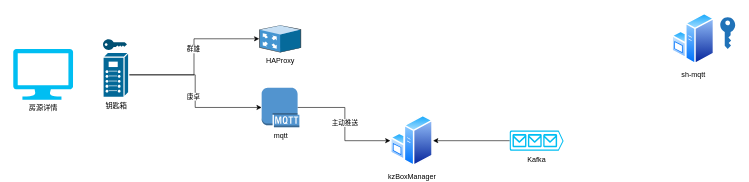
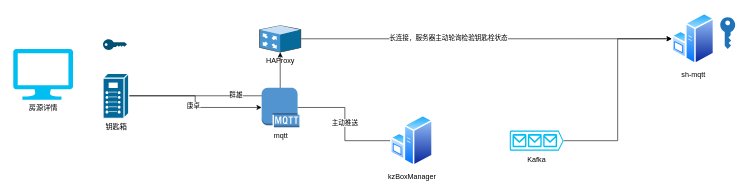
none -> (447, 39)
(115, 75) -> (115, 96)
(384, 141) -> (386, 141)
(438, 141) -> (618, 118)
